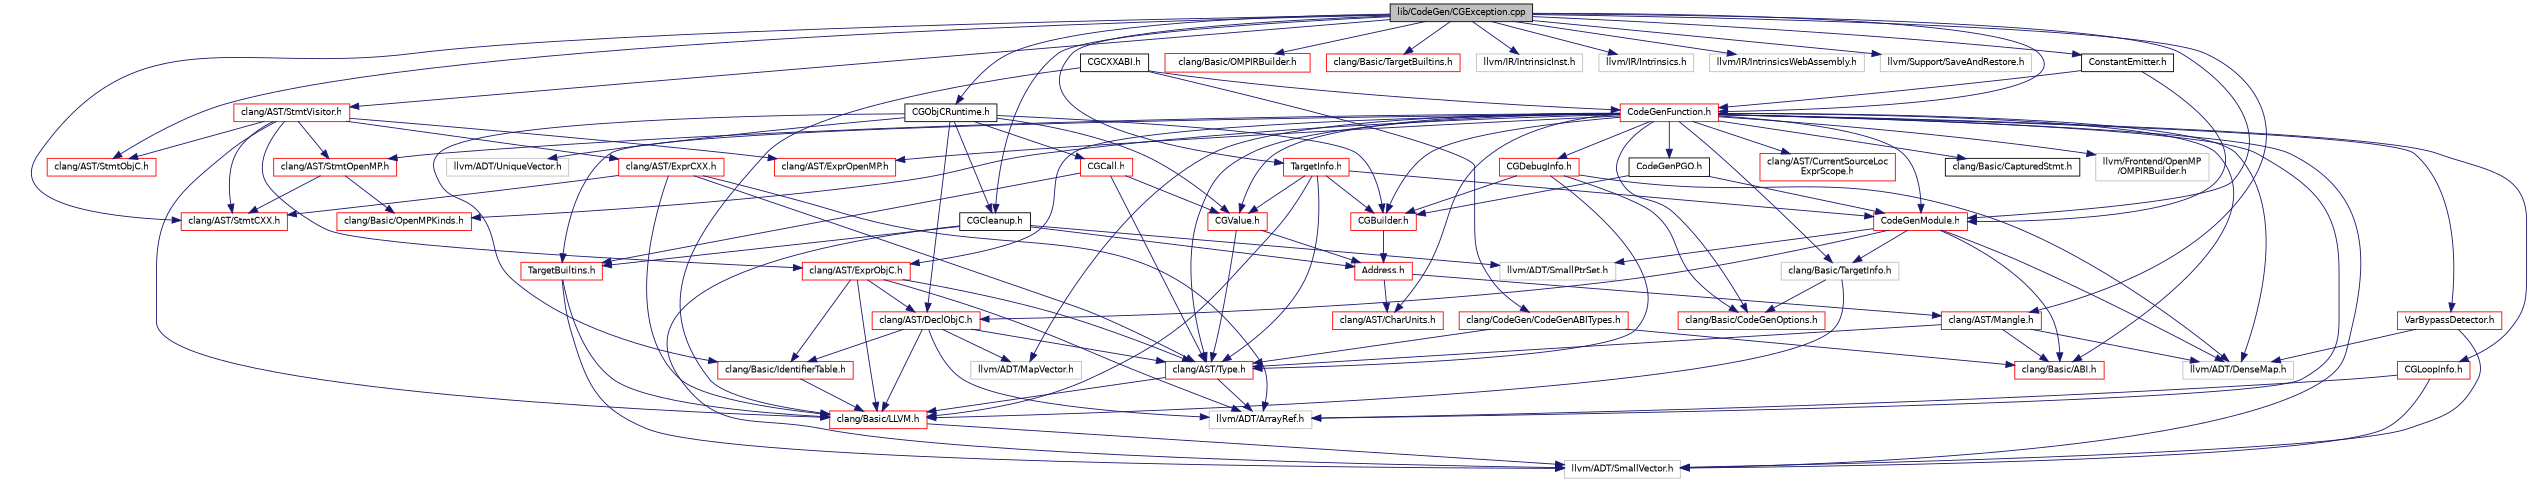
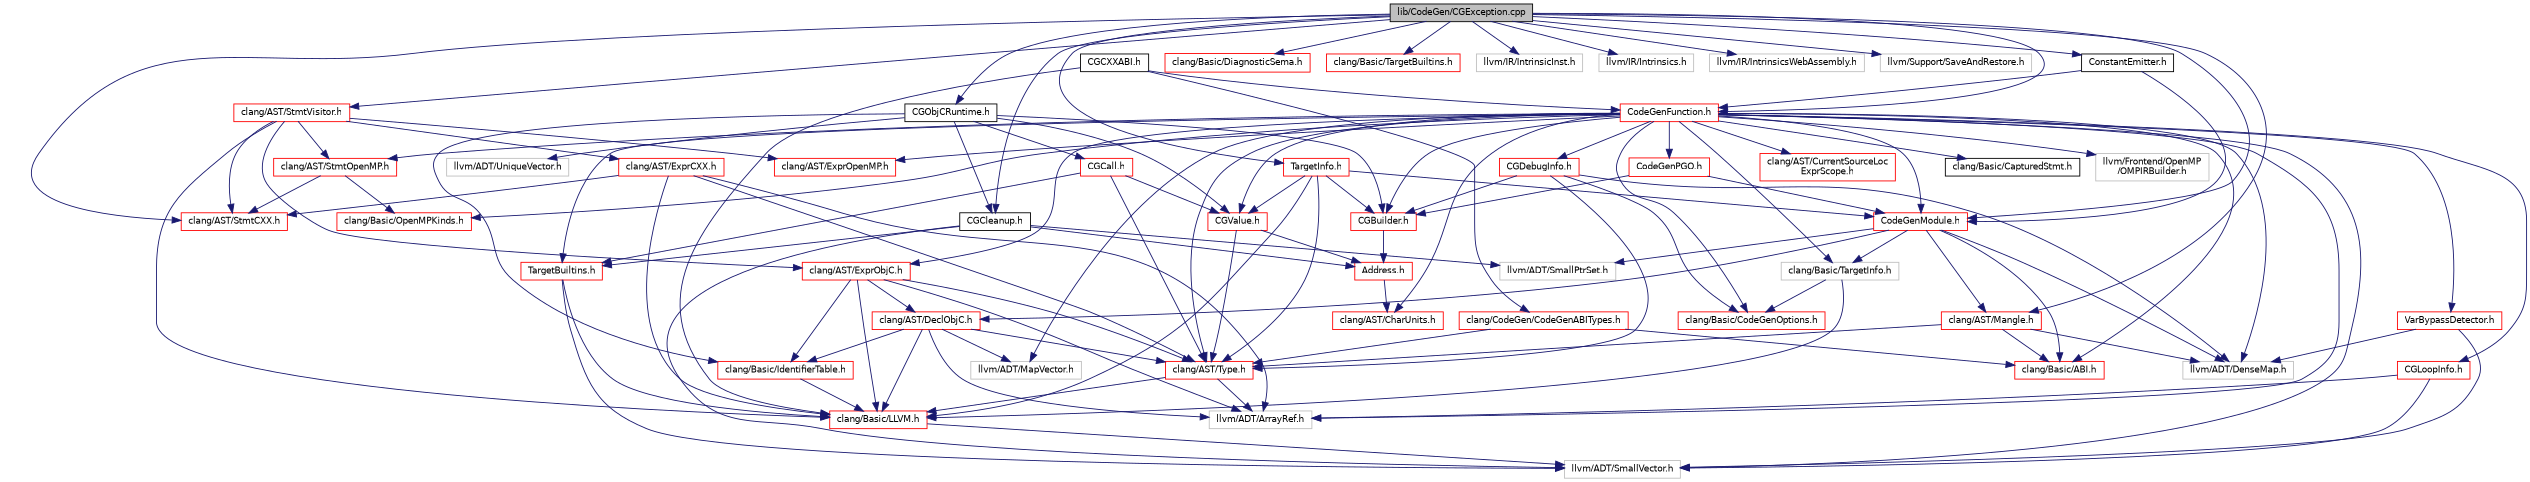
(1238, 63) -> (1238, 63)
(102, 167) -> none
(1669, 167) -> (1669, 167)
(939, 212) -> none
(1672, 295) -> (1953, 267)
